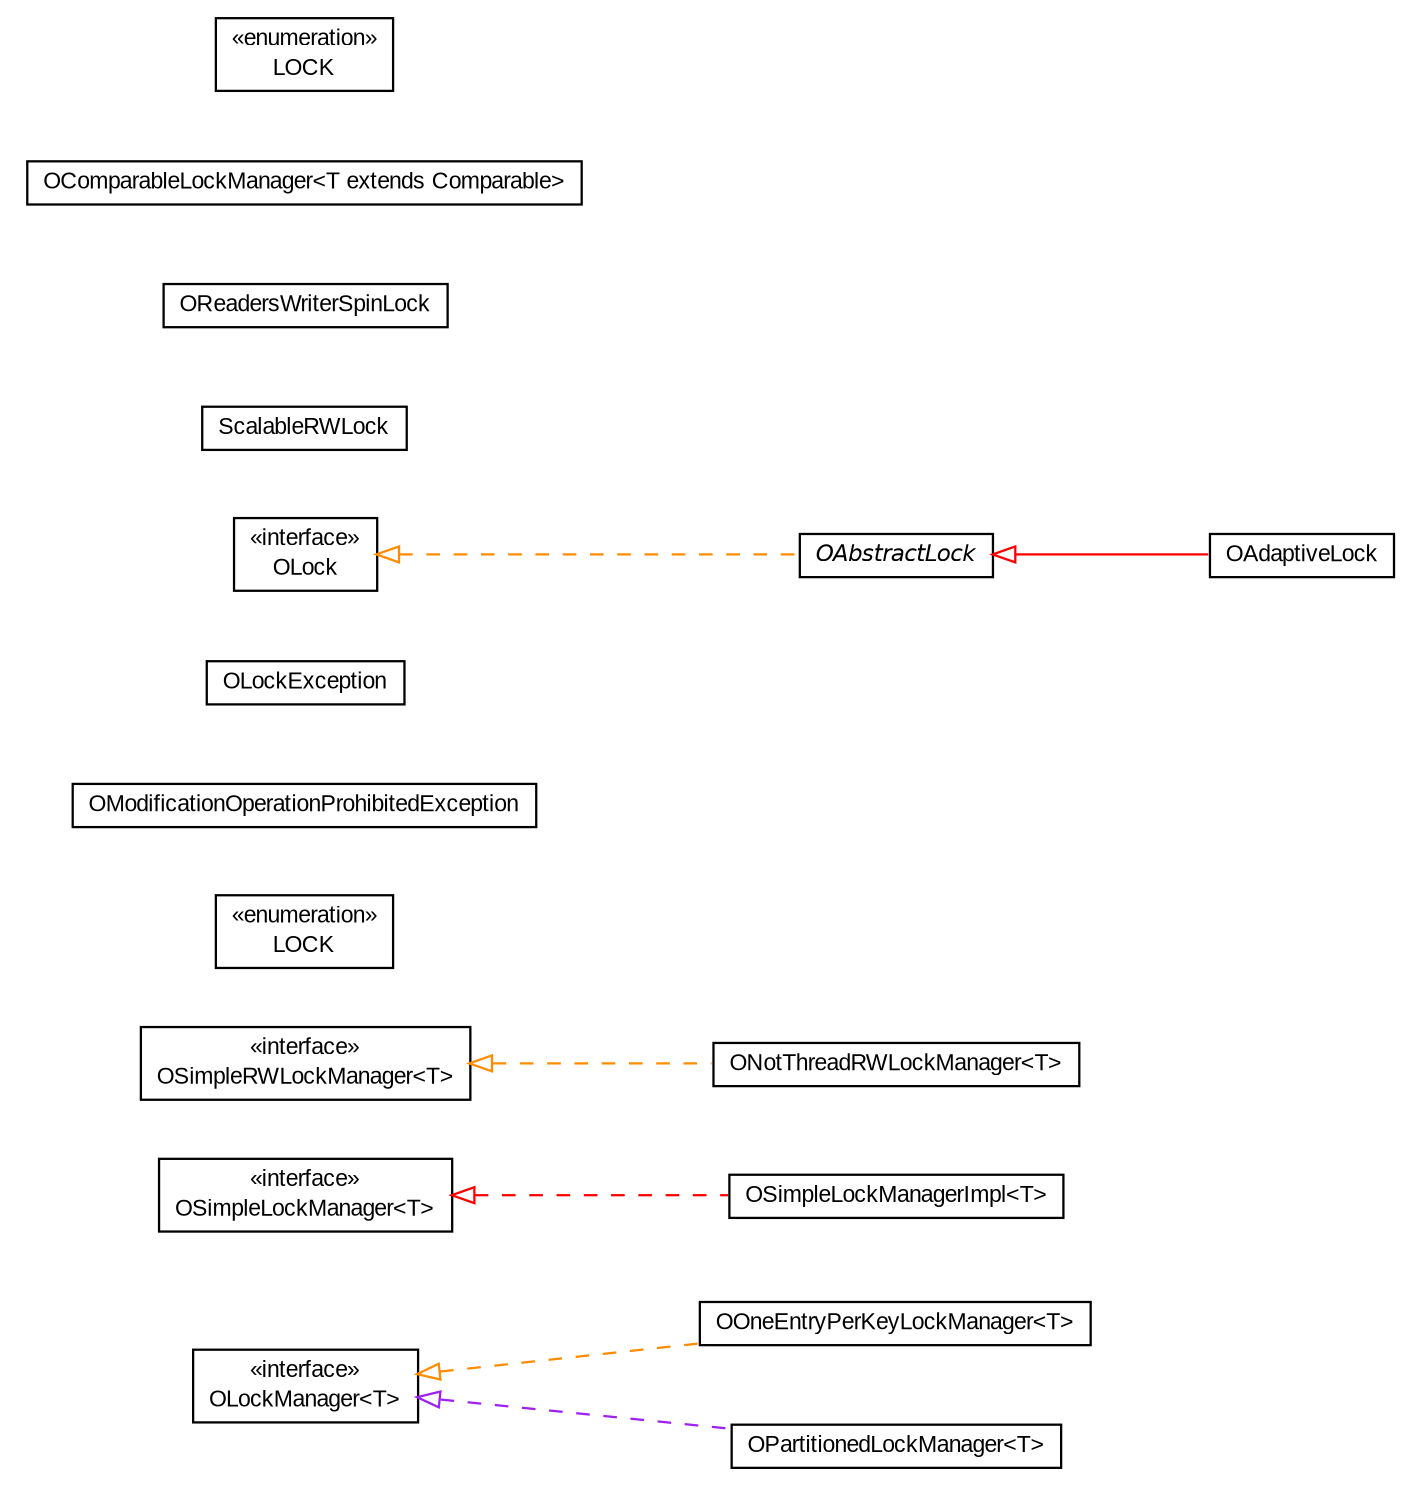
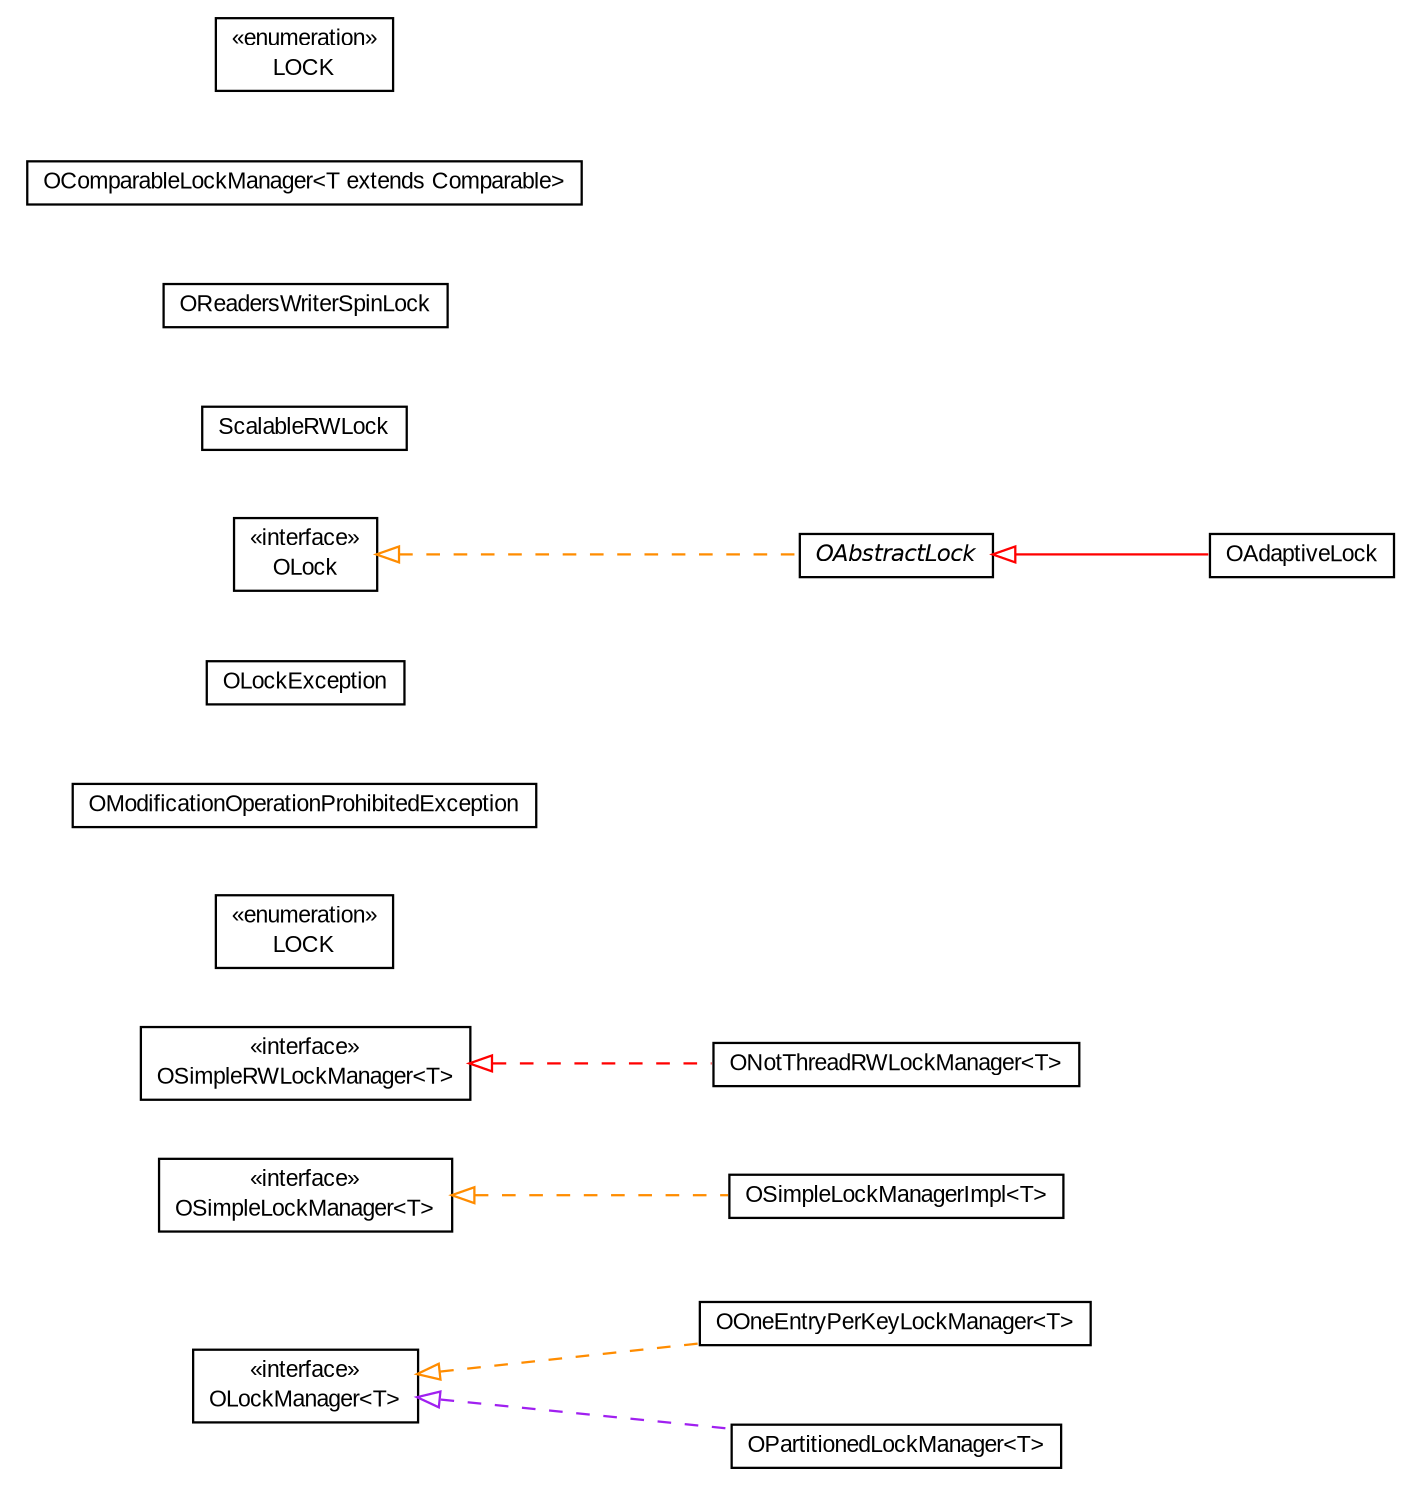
(602, 1063) -> (602, 1063)
(601, 1195) -> (601, 1195)
